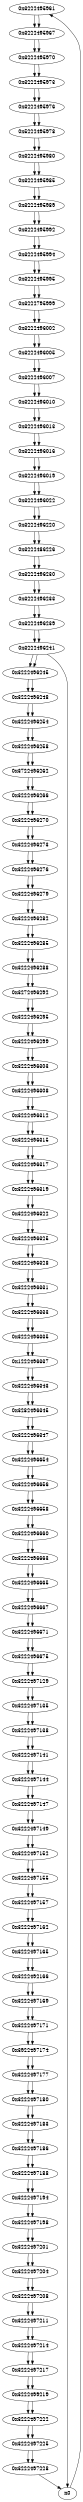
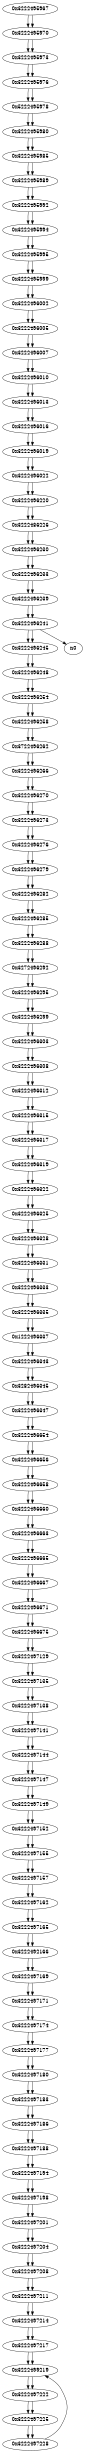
(37, 9) -> none
(37, 304) -> (30, 279)
(30, 2051) -> (30, 2026)
(49, 2481) -> (67, 2409)
